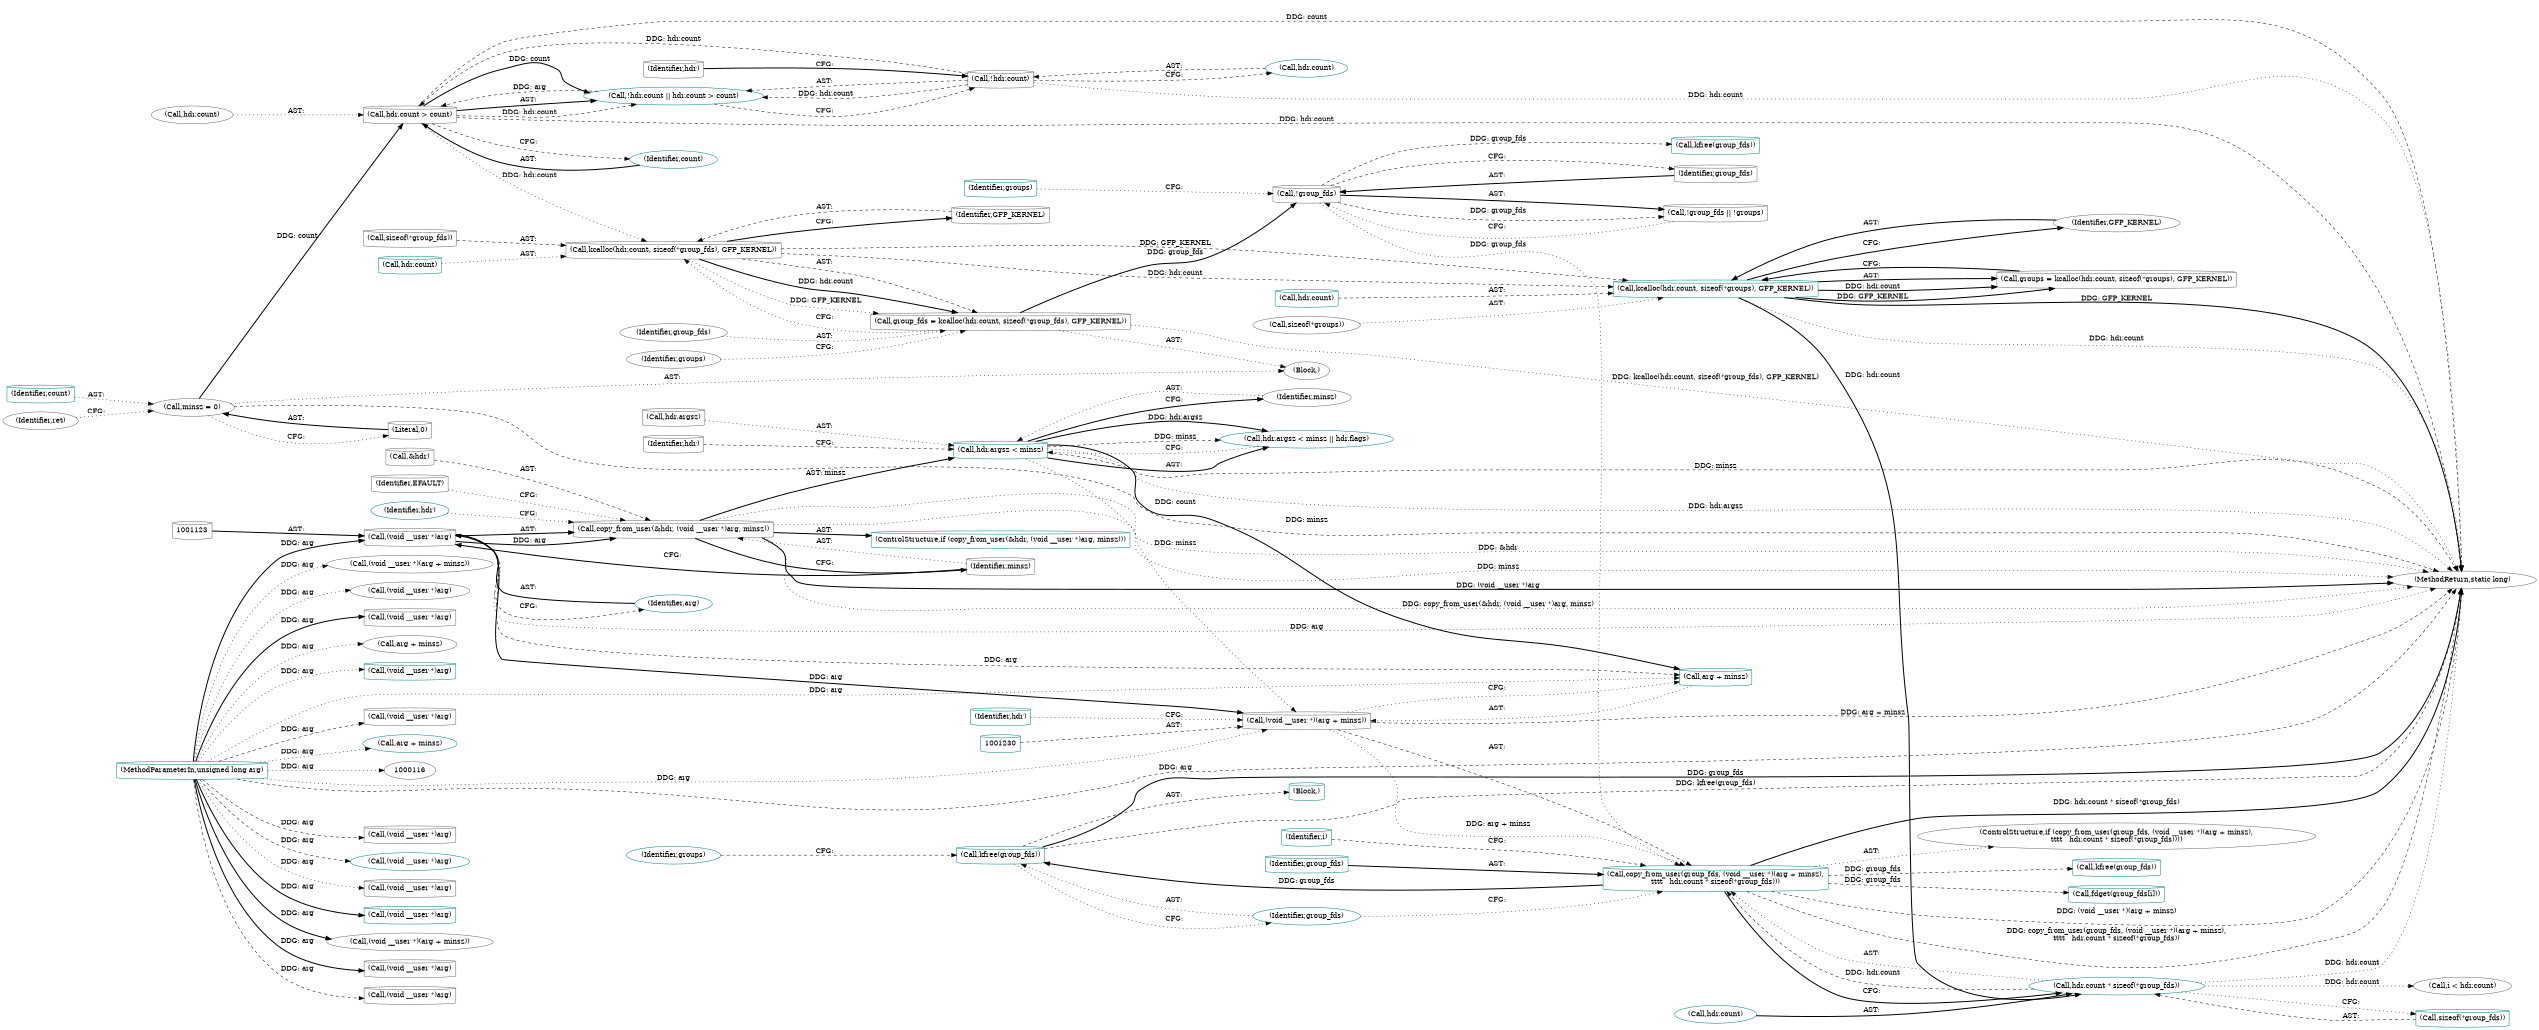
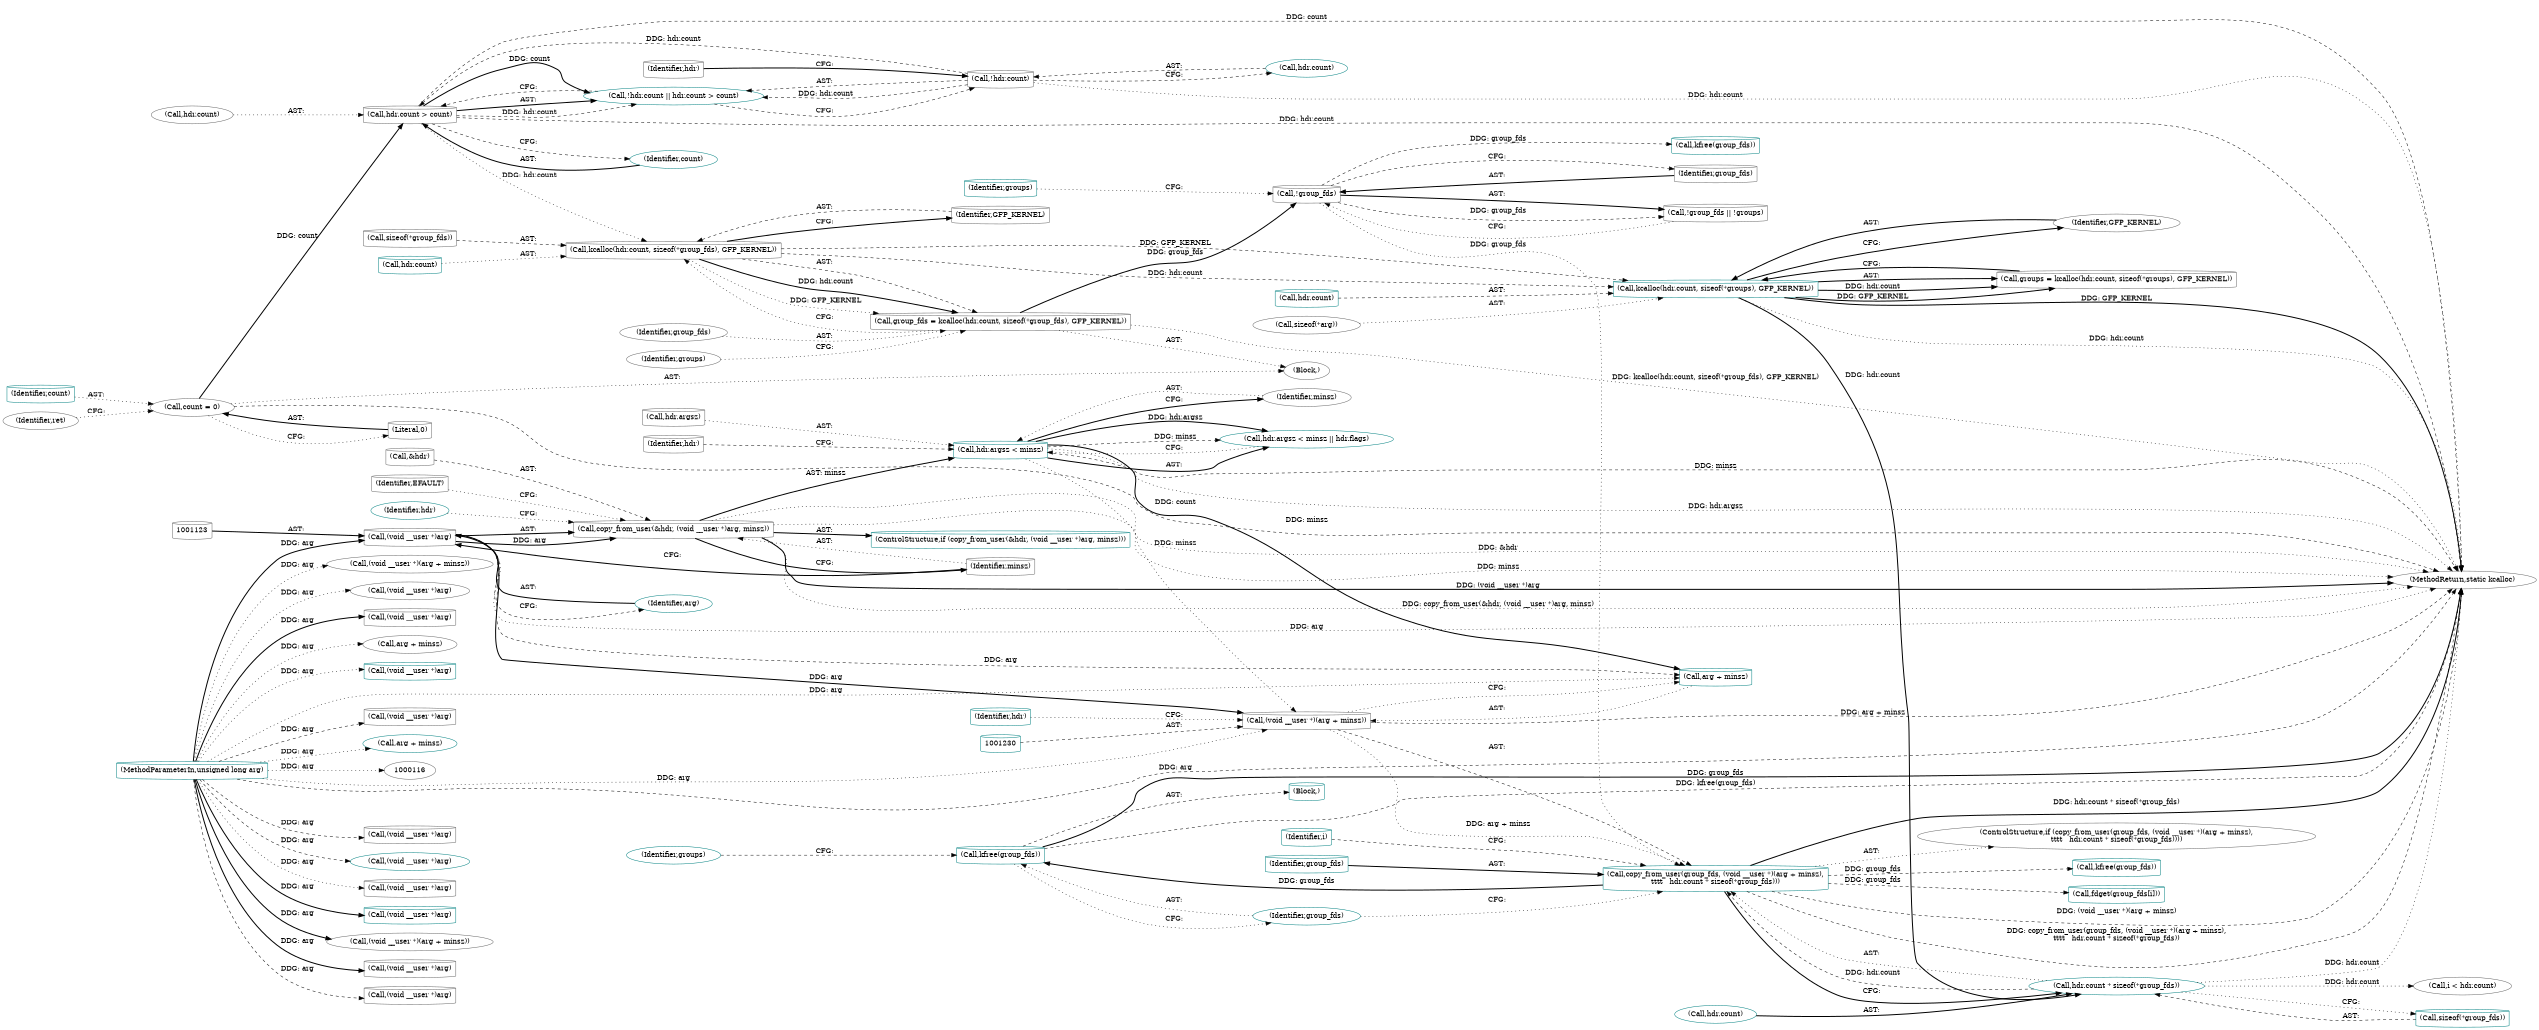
(530, 87) -> (530, 87)
(1307, 325) -> (1307, 325)
(192, 407) -> (192, 407)
(2463, 580) -> (2463, 580)
